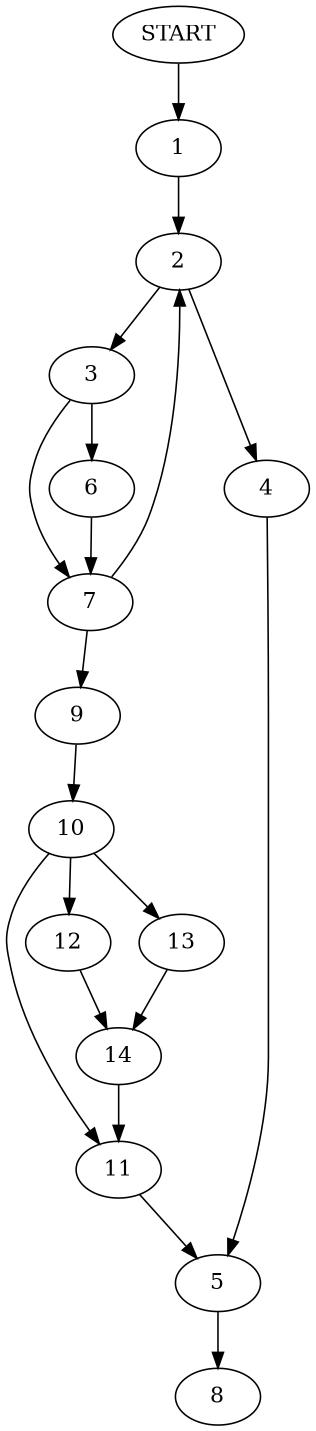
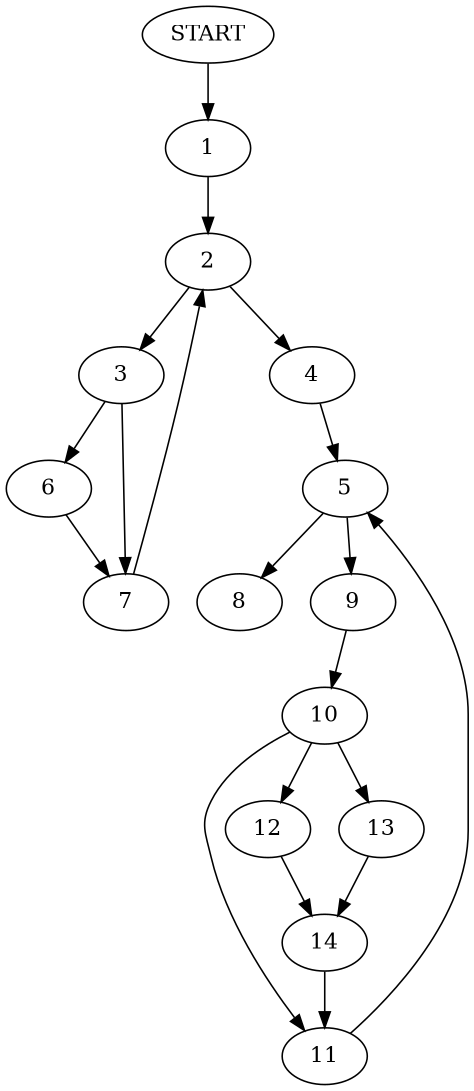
(85, 651) -> (349, 538)
